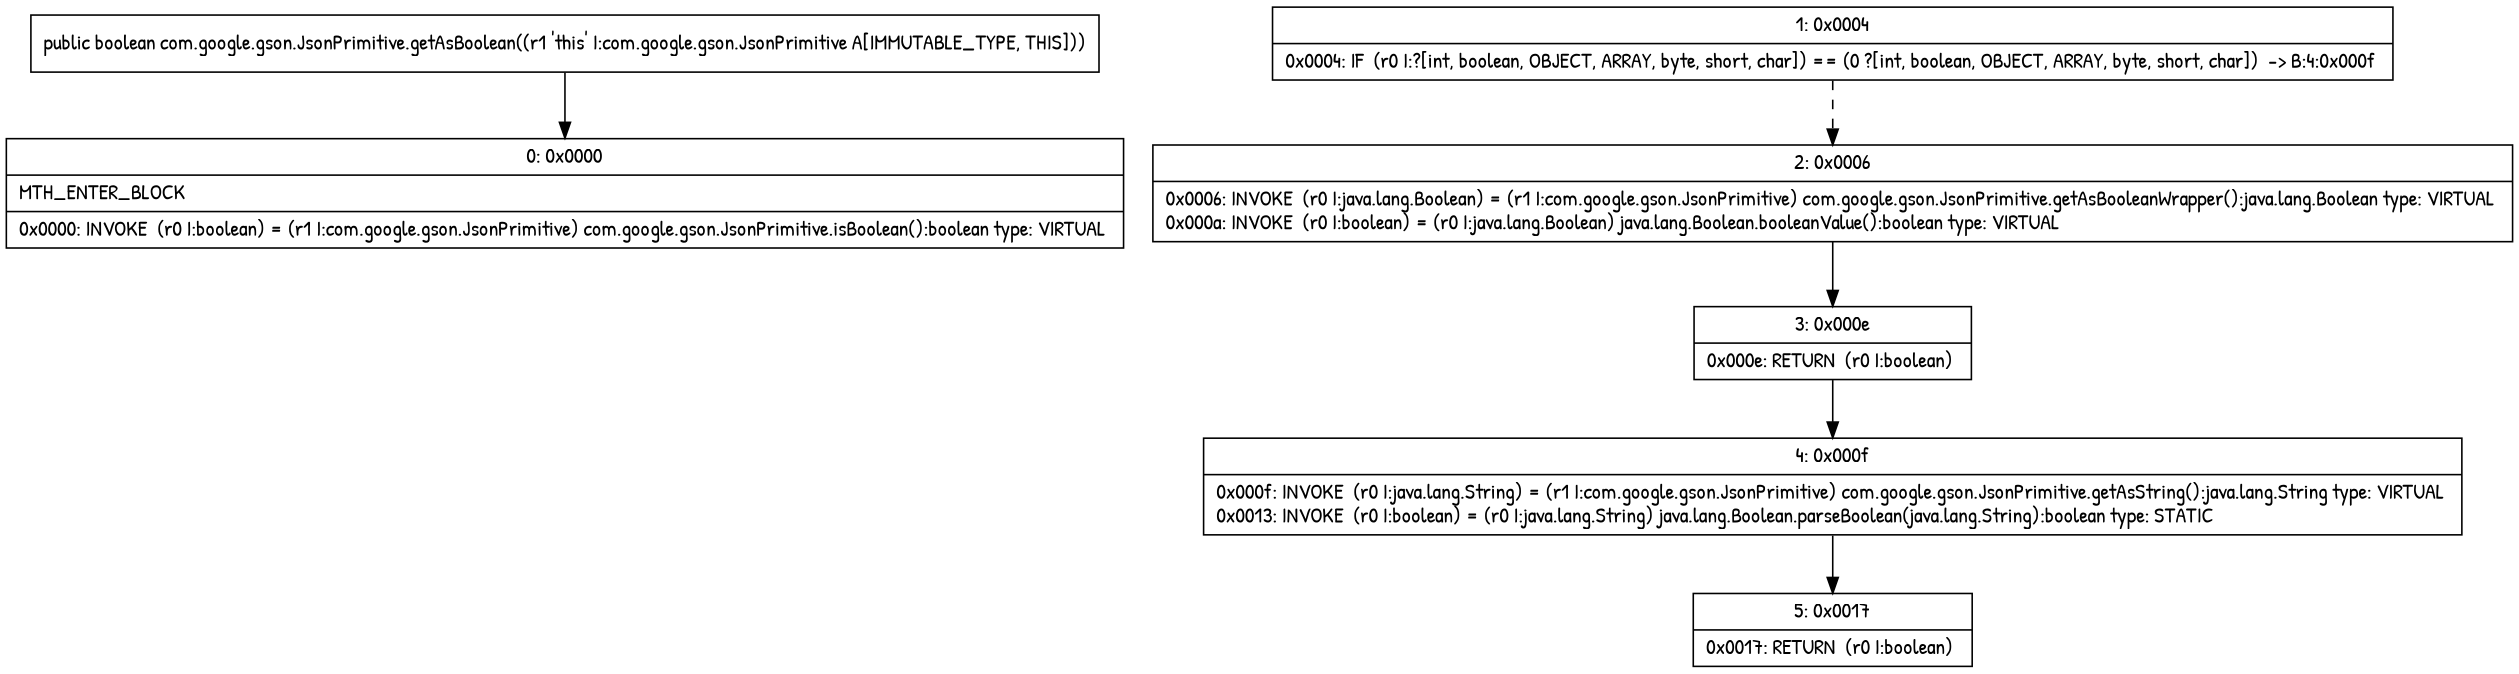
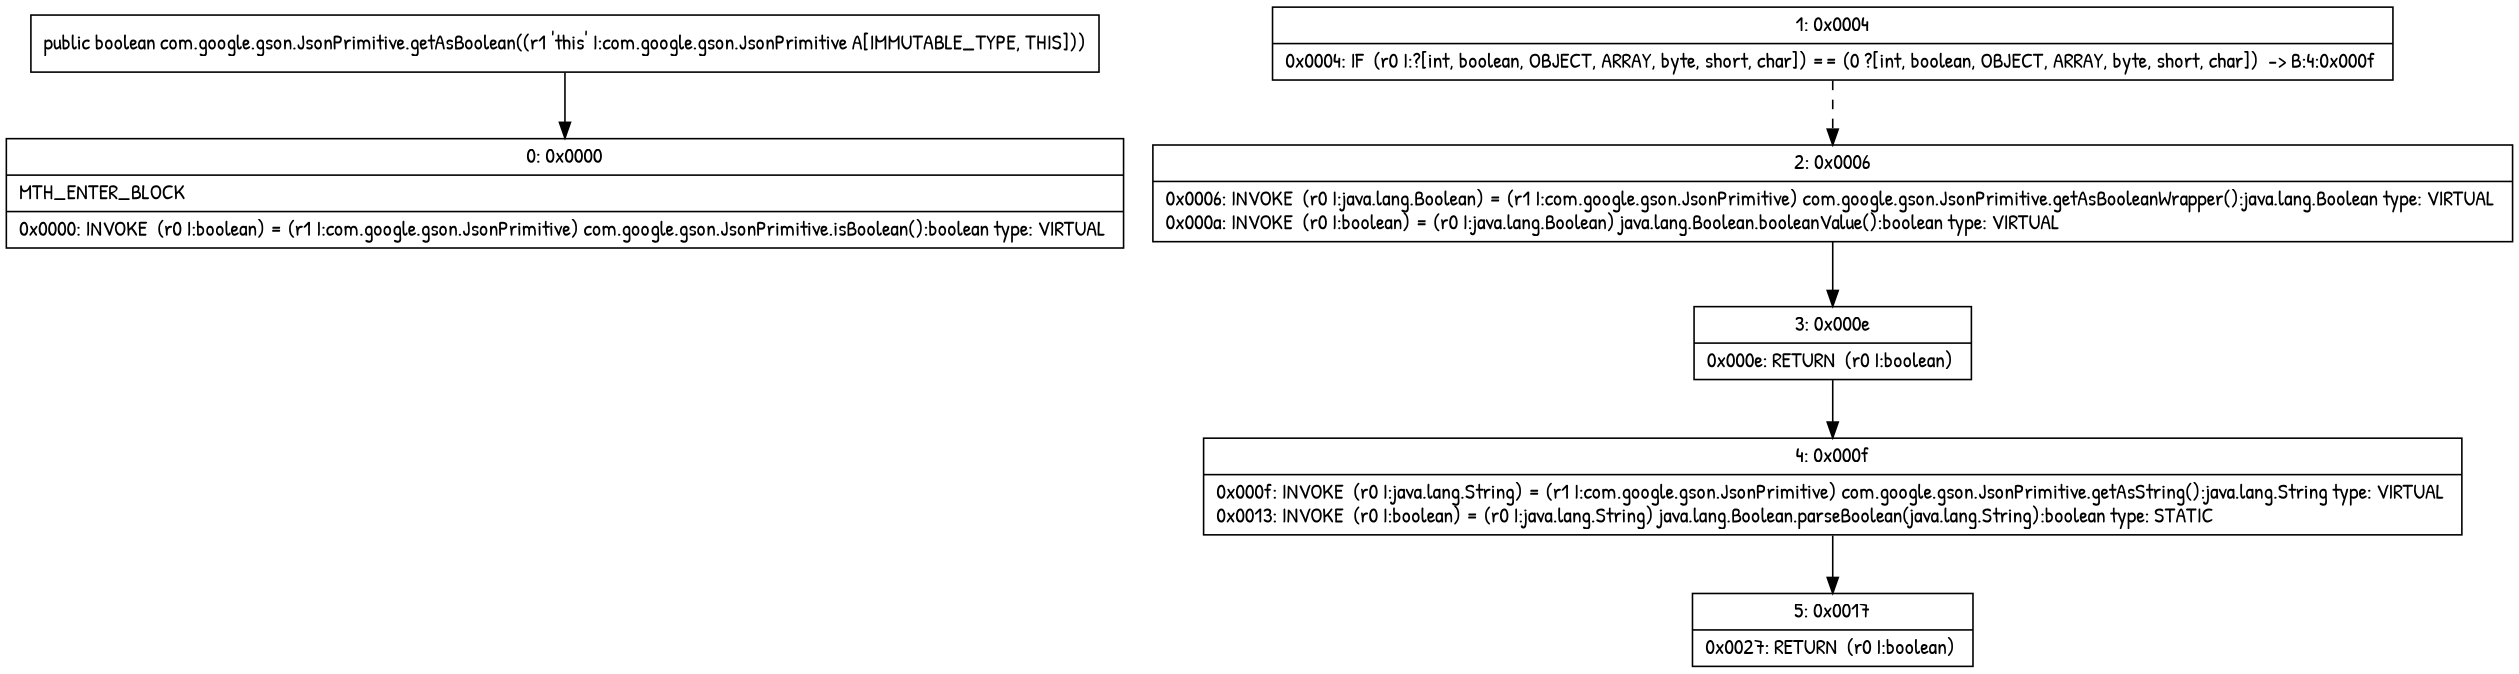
(1833, 647) -> (1833, 647)
